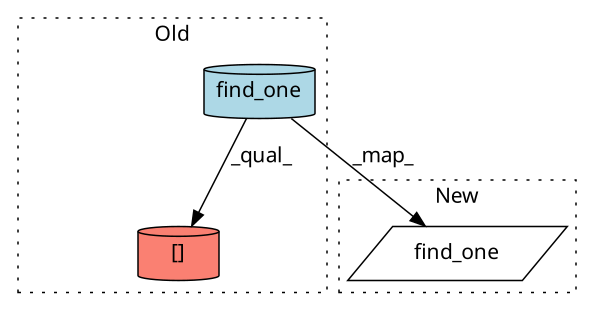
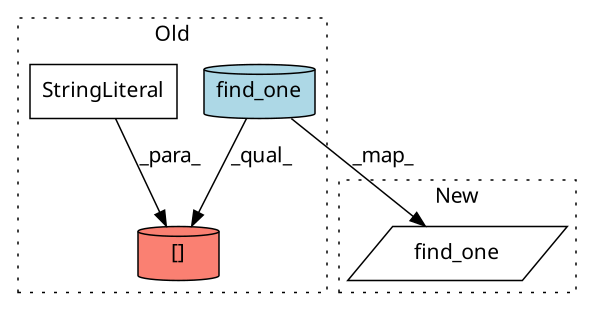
none -> (104, 92)
